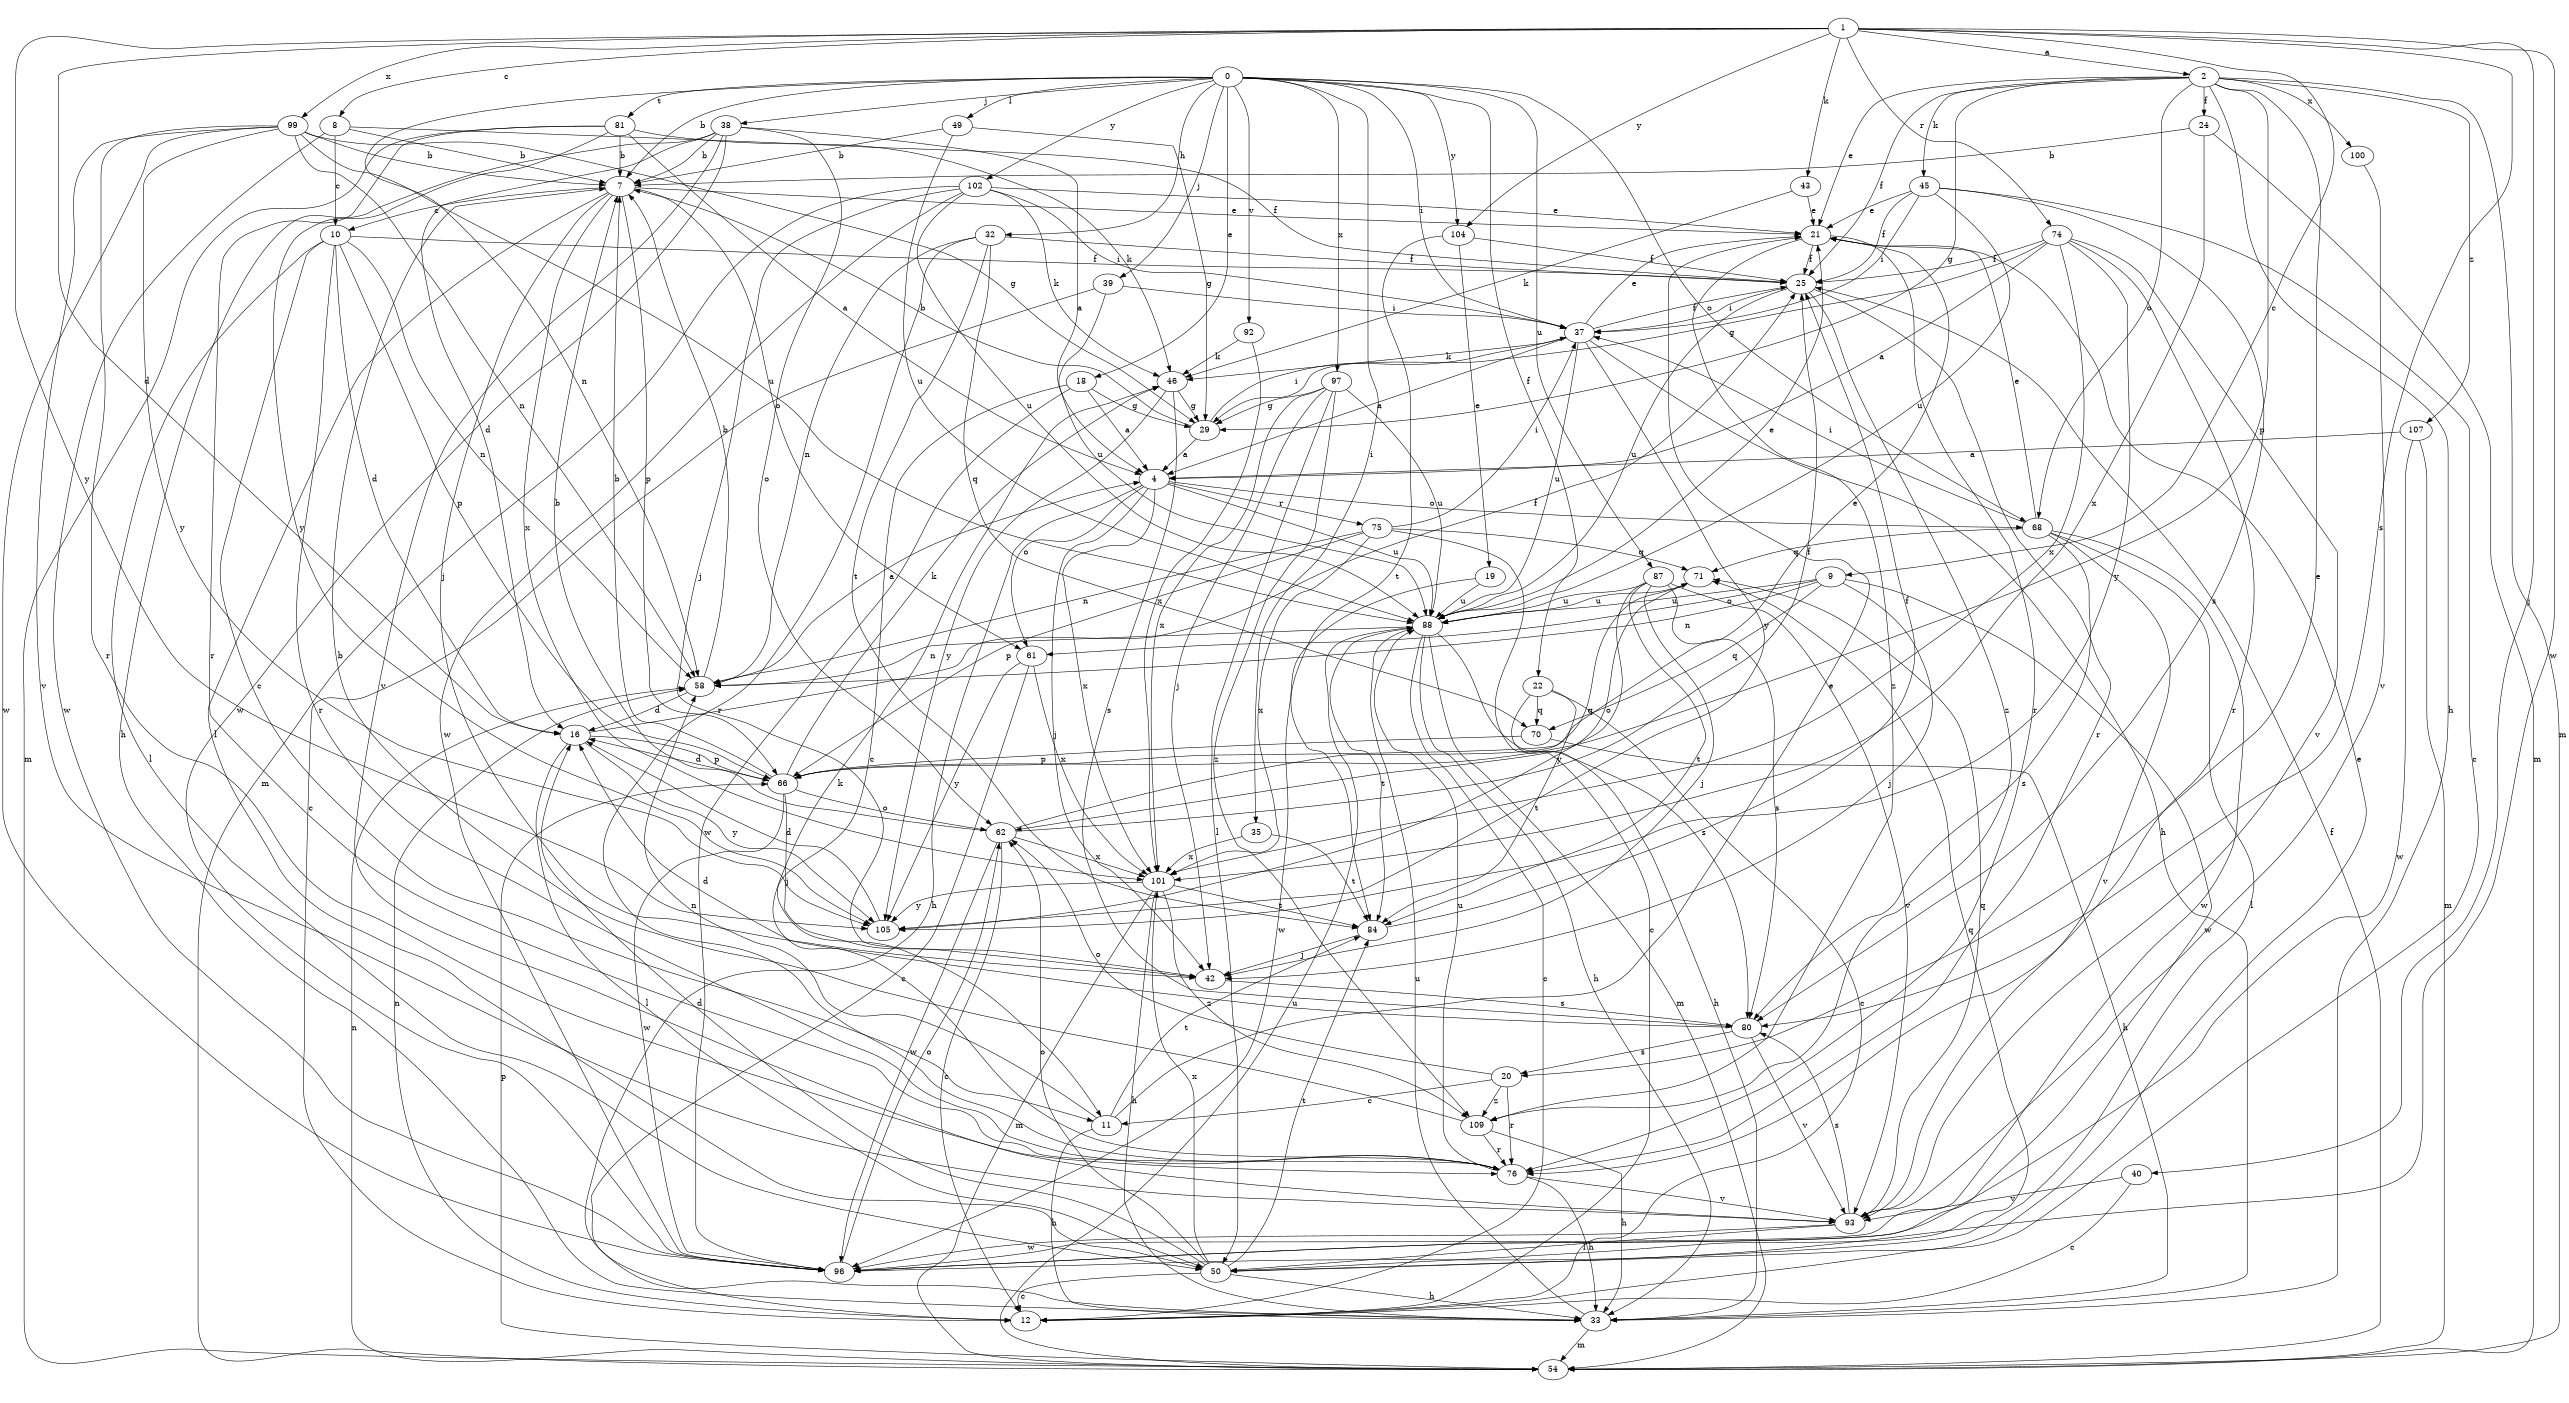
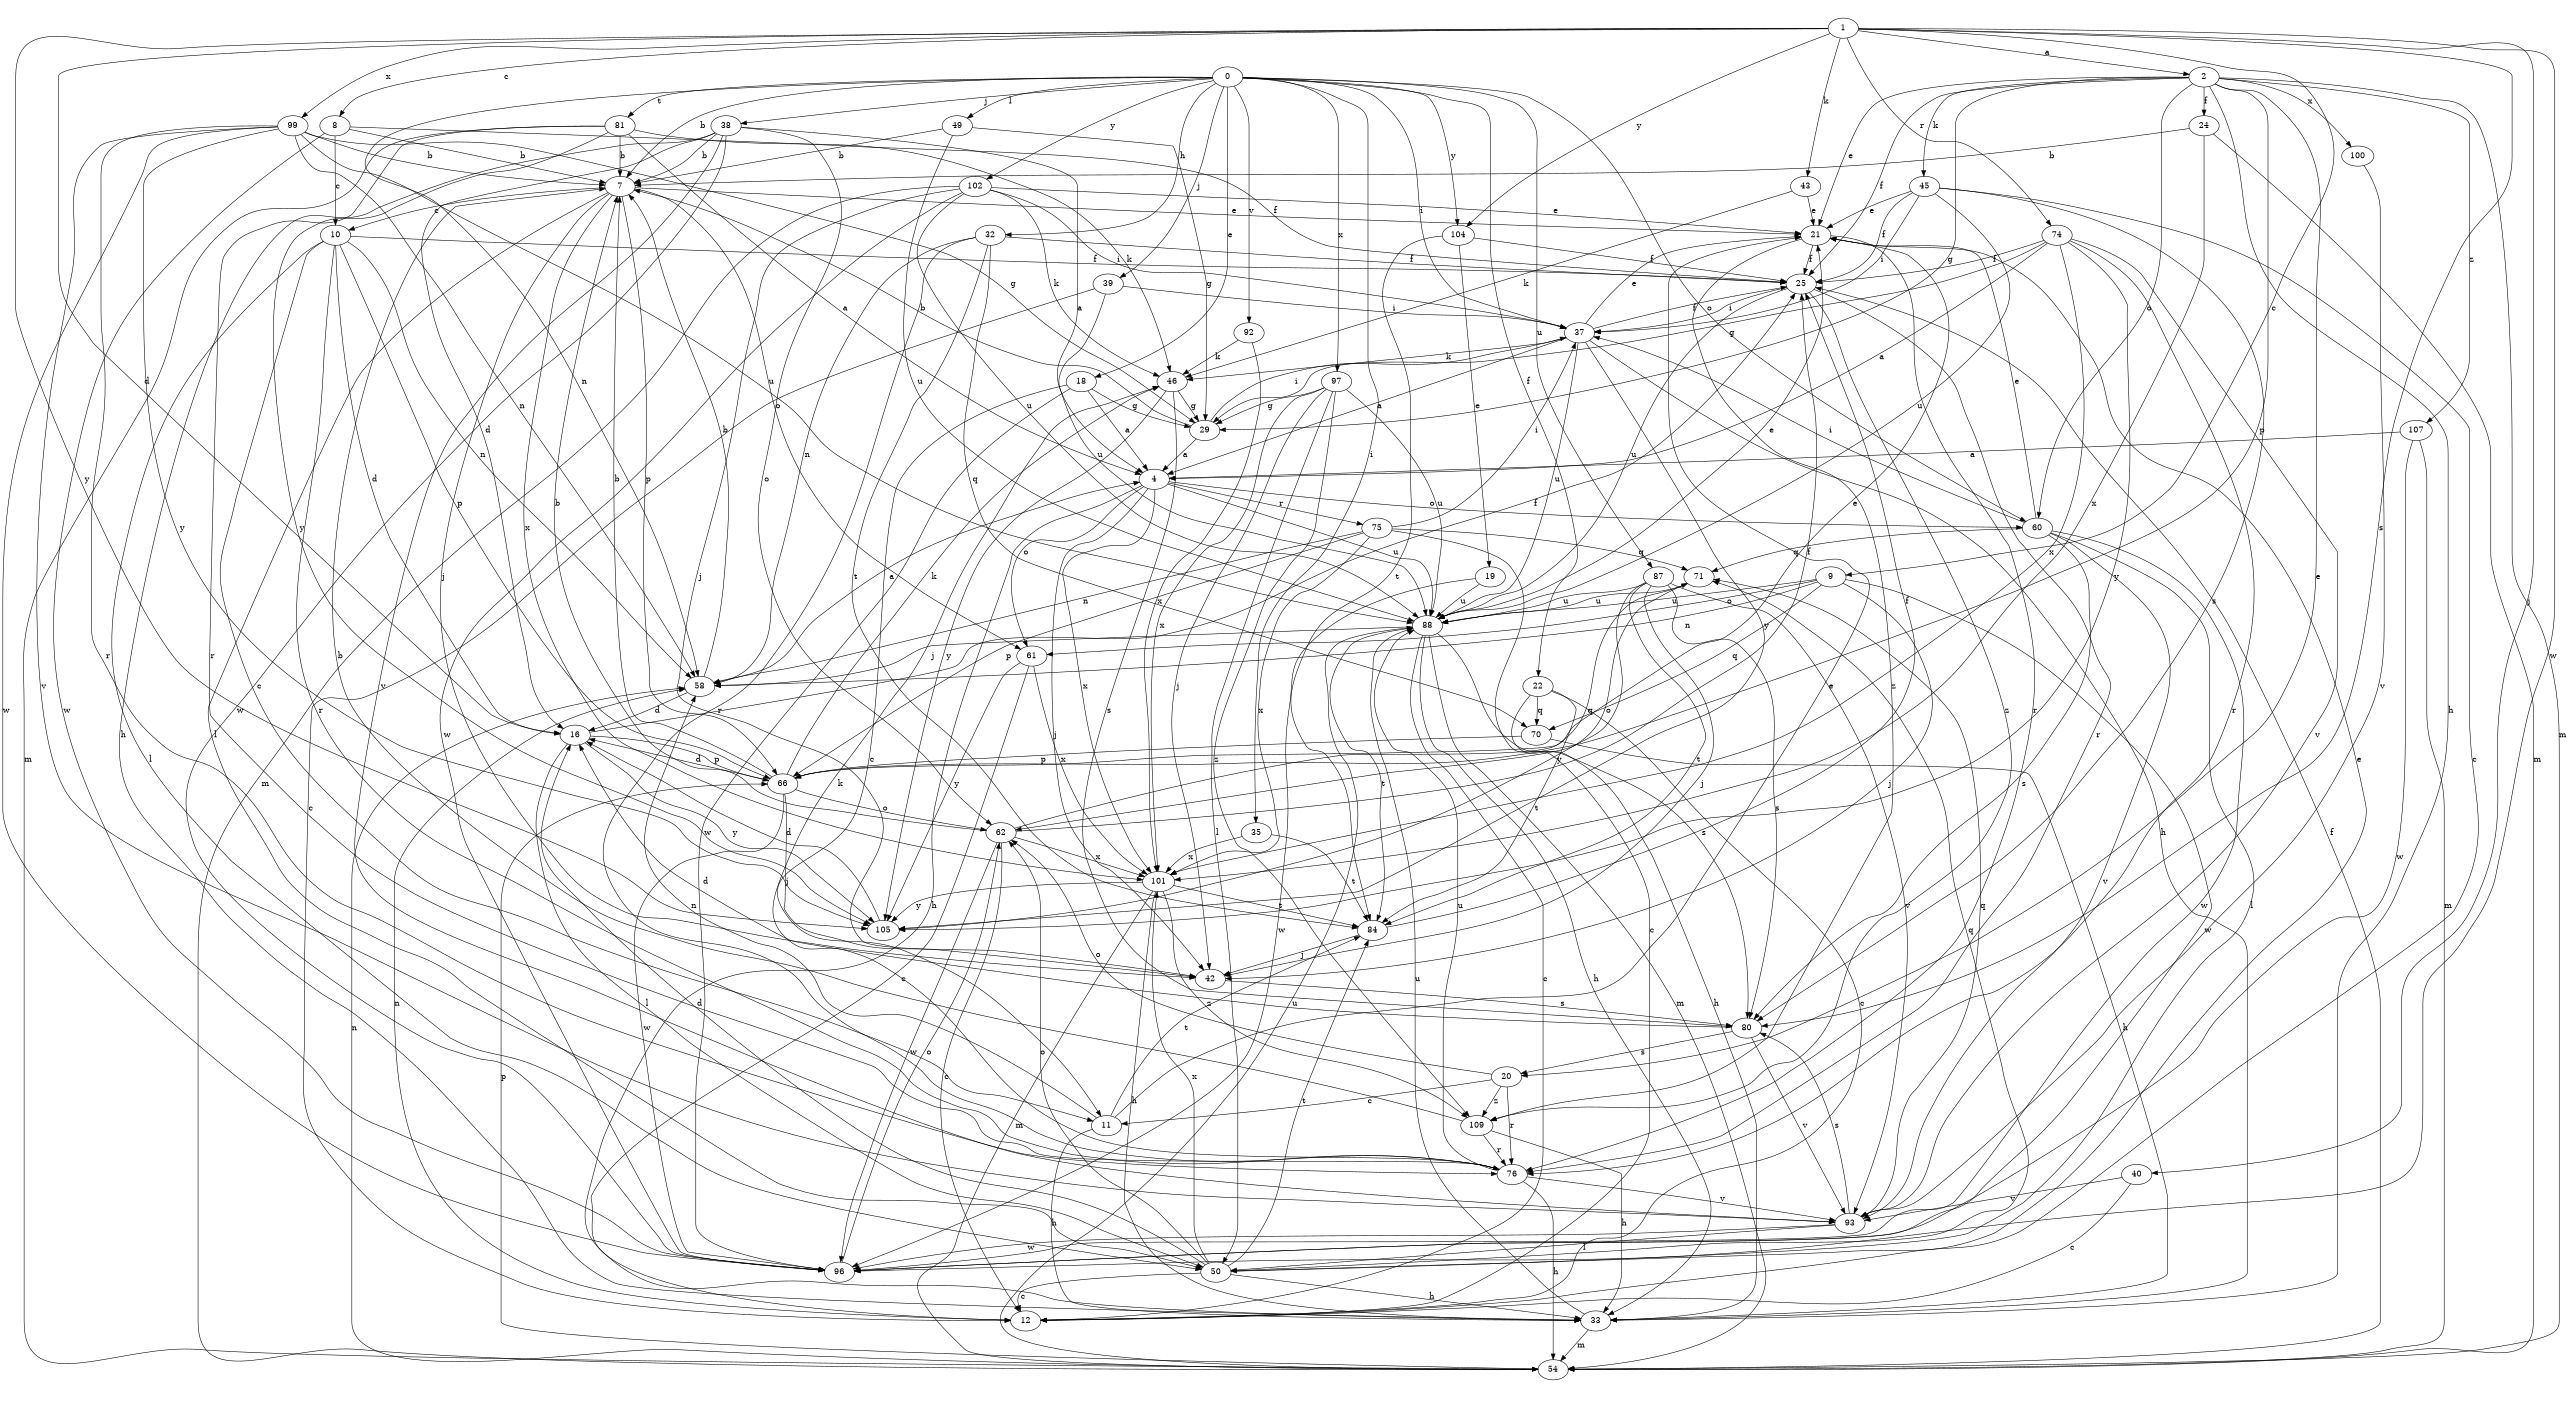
(2037, 528) -> (2037, 528)
(933, 656) -> (933, 656)
(1581, 1228) -> (1553, 1267)
